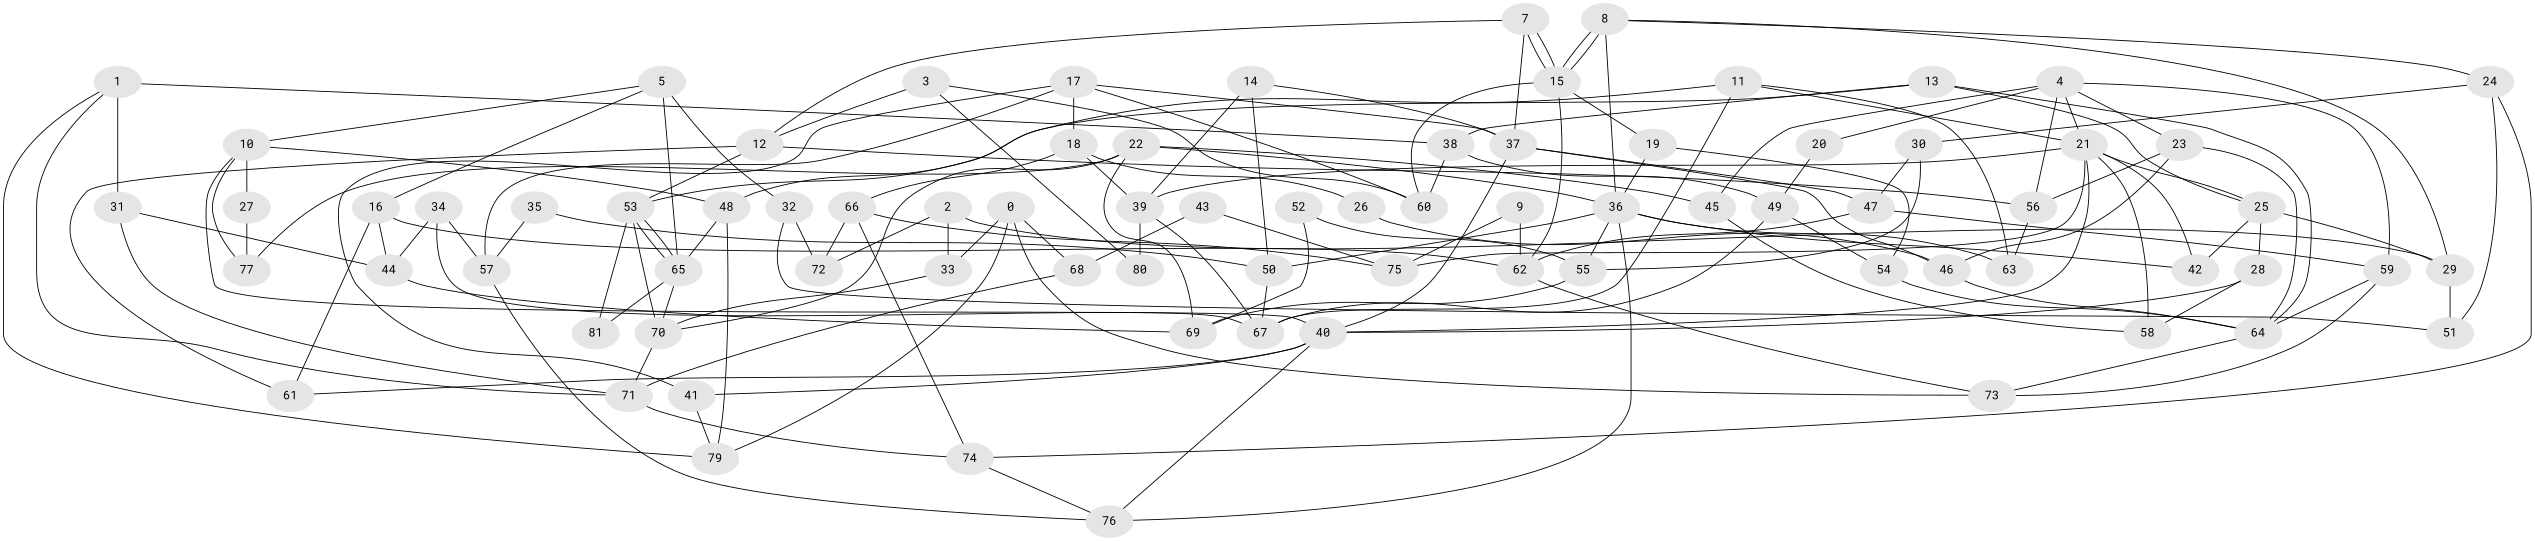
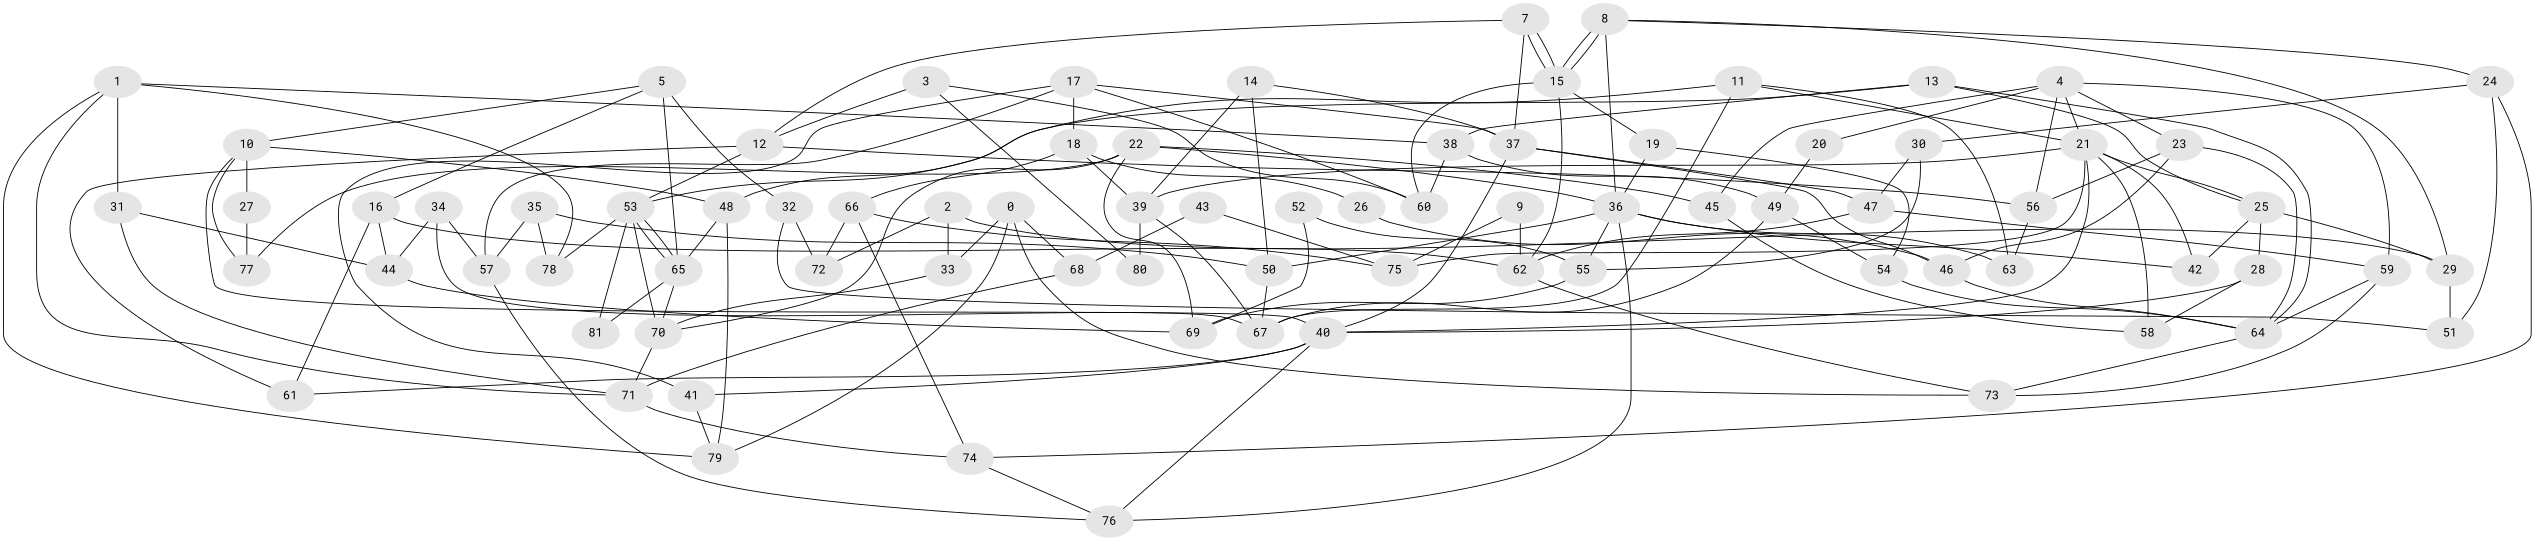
none -> (550, 270)
